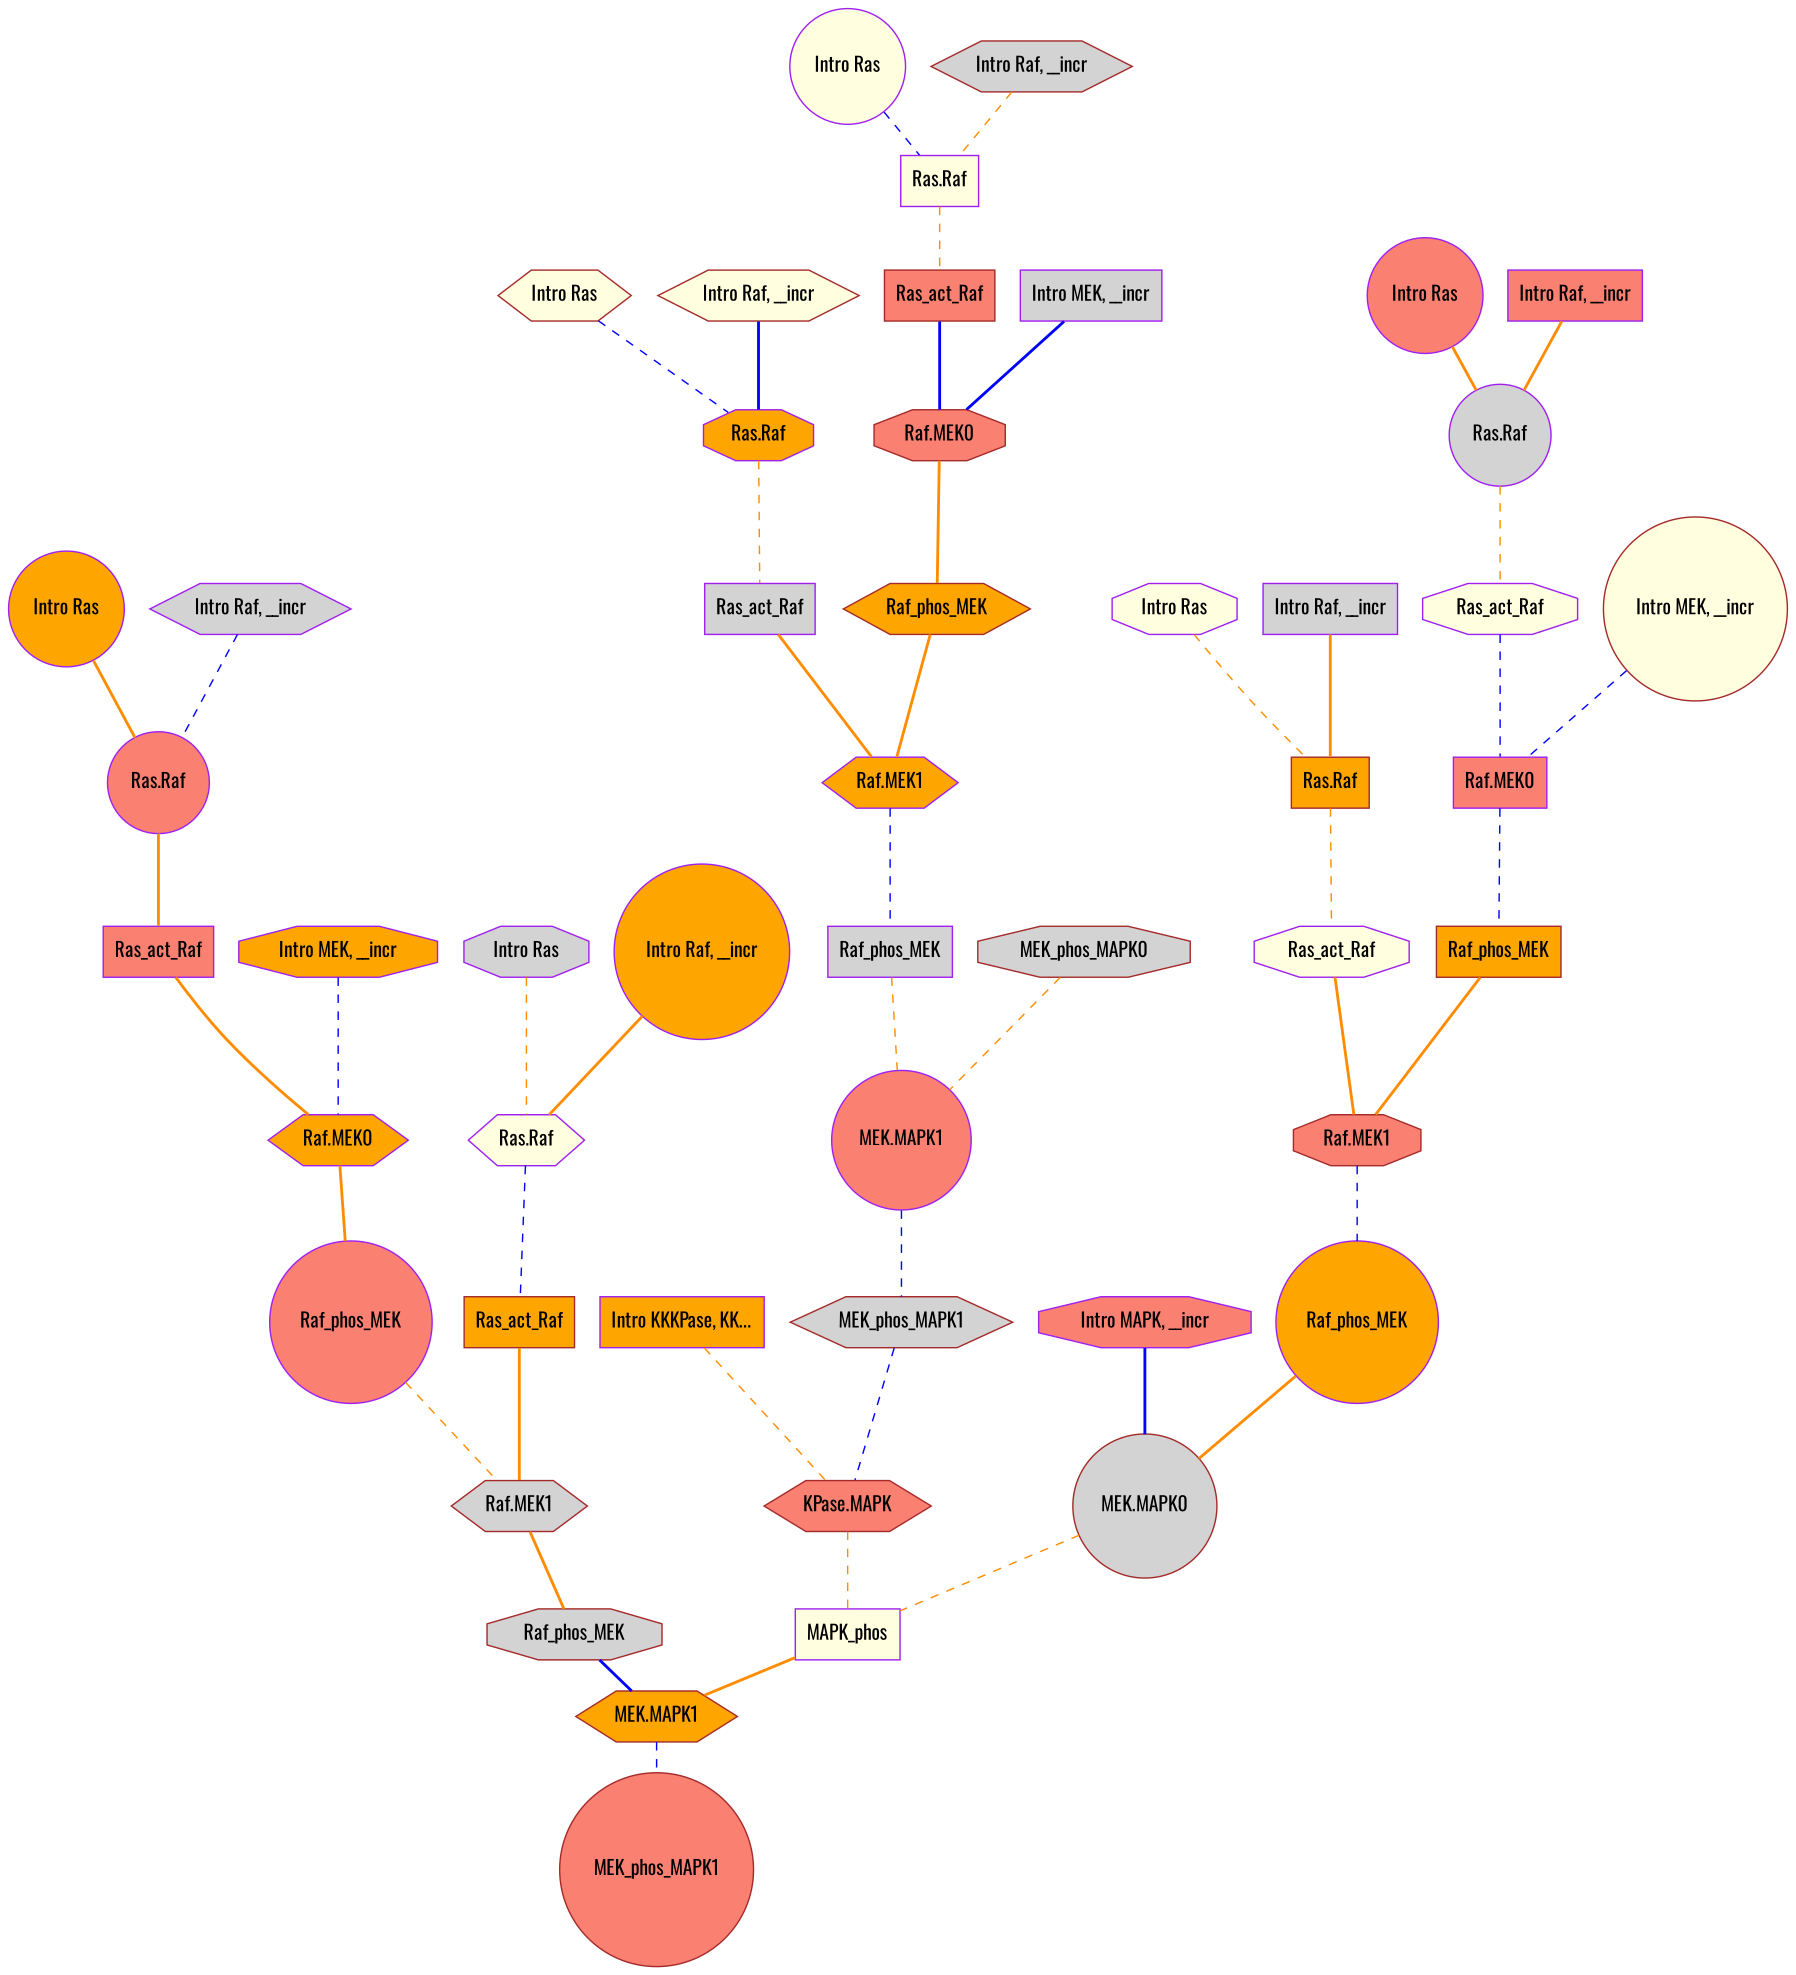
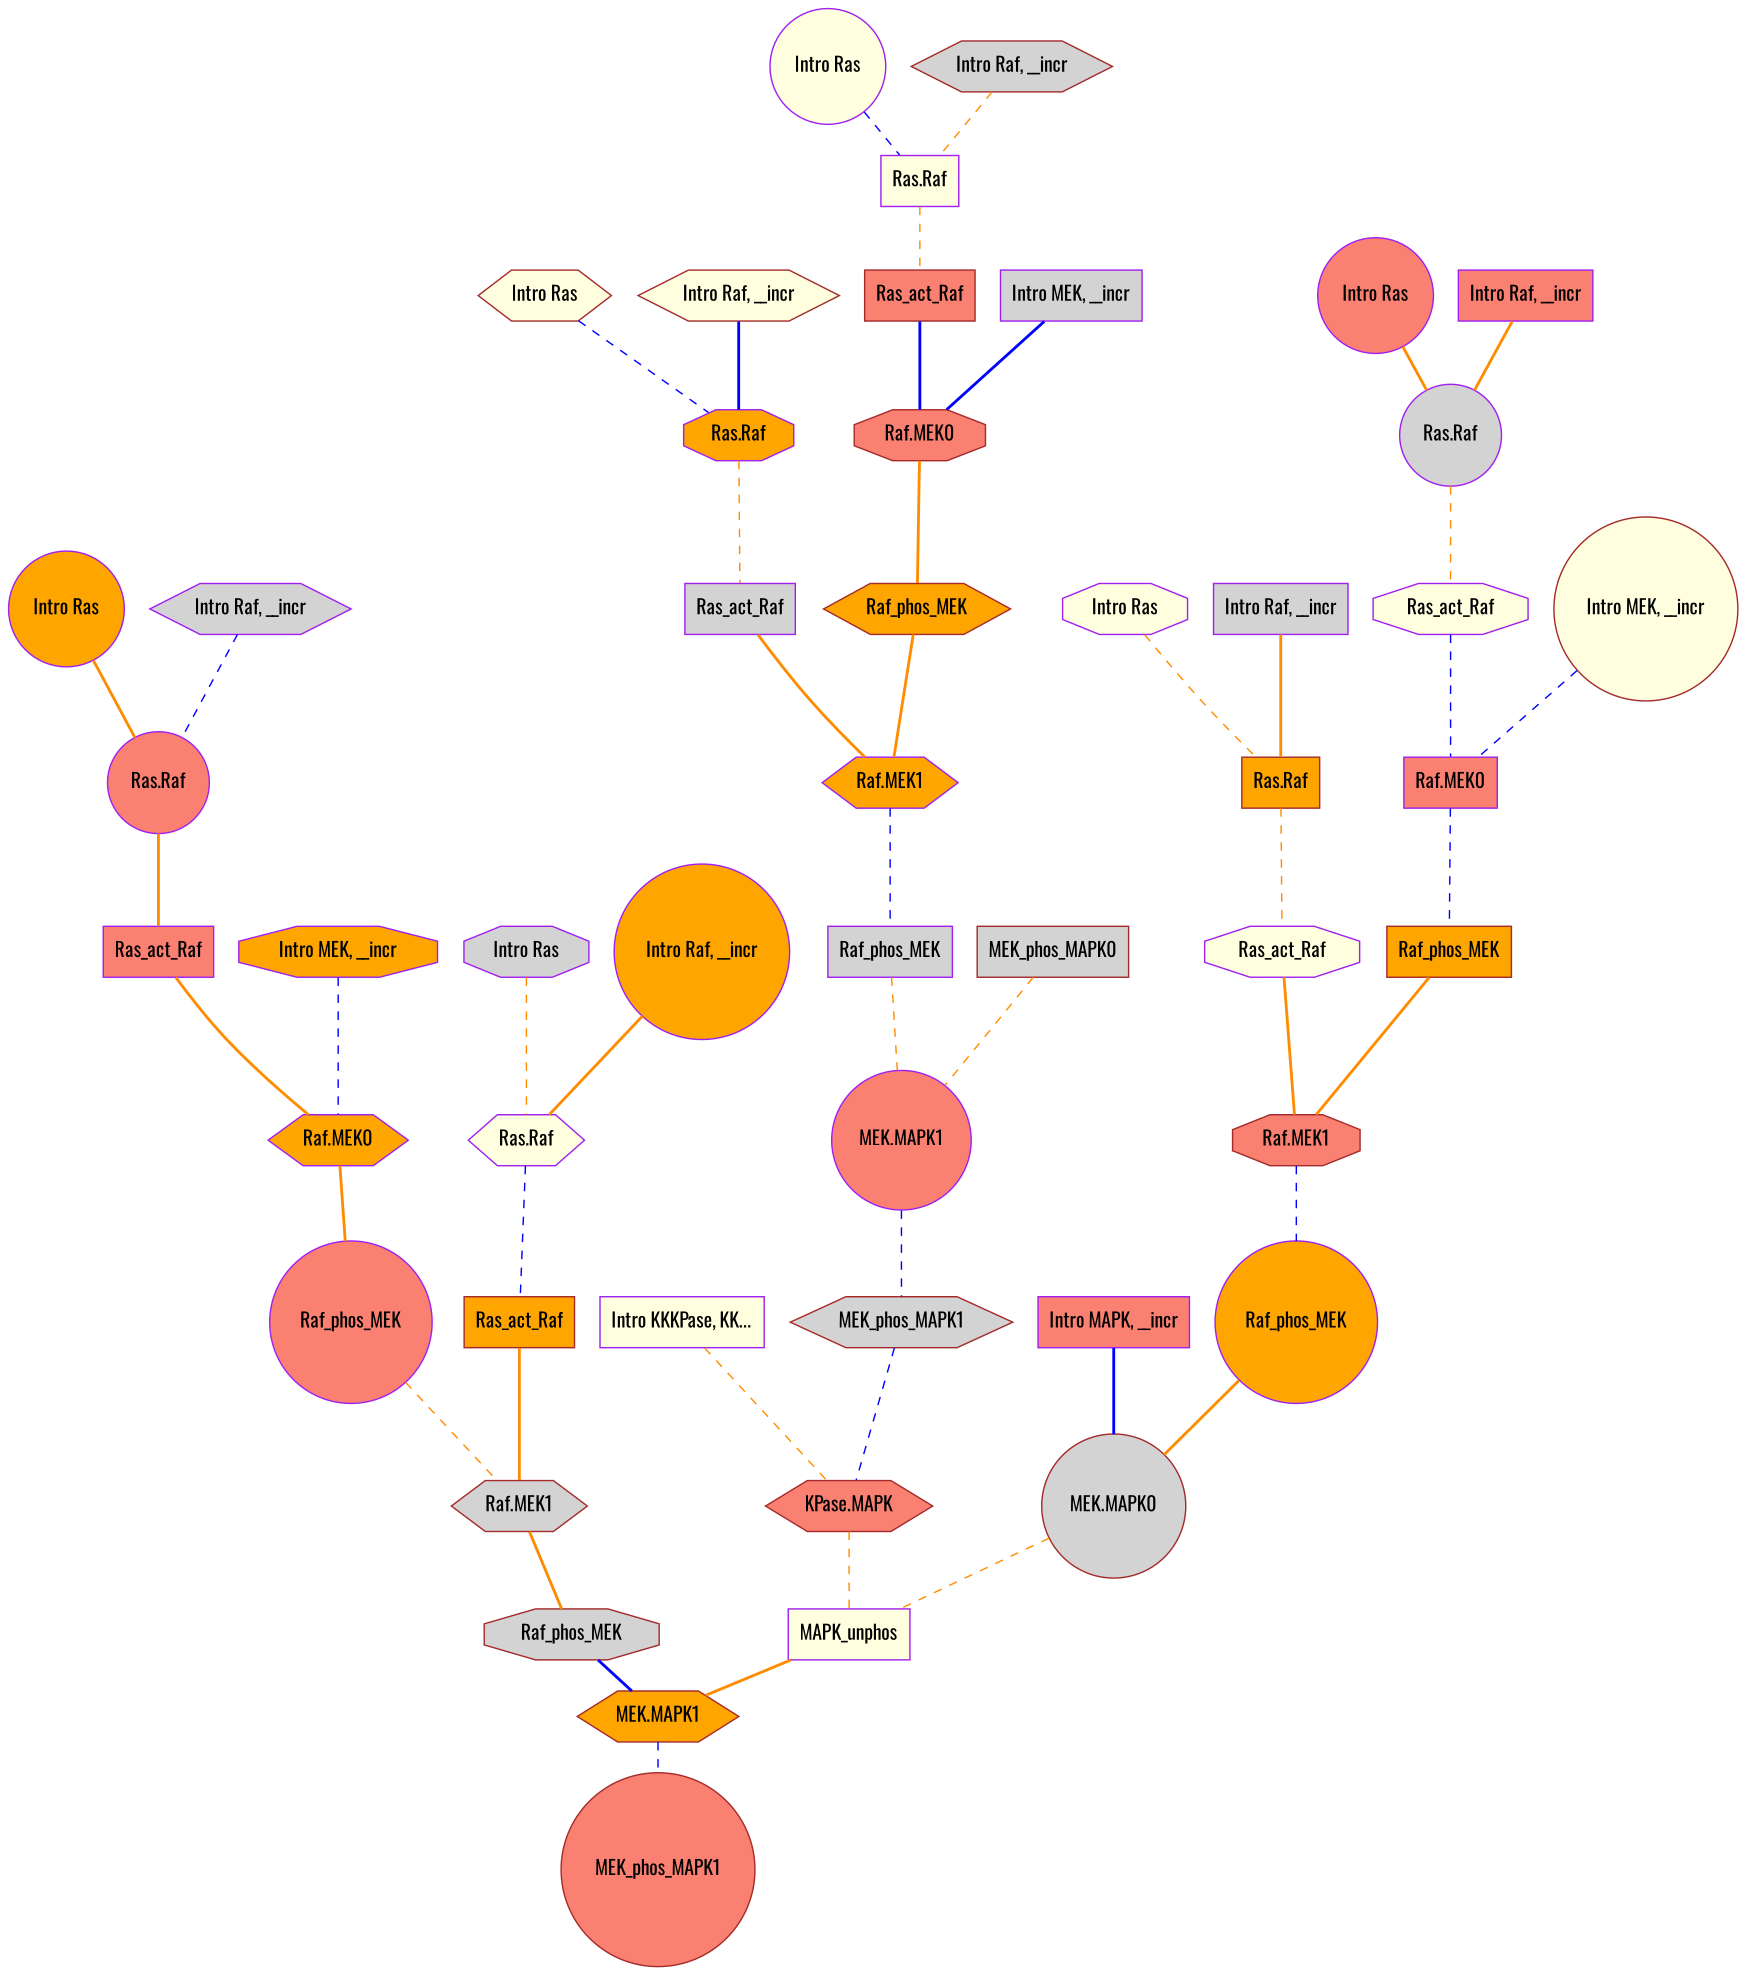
(1084, 952) -> (1053, 952)
(682, 1322) -> (682, 1322)
(1145, 1322) -> (1114, 1322)
(848, 1634) -> (849, 1634)
